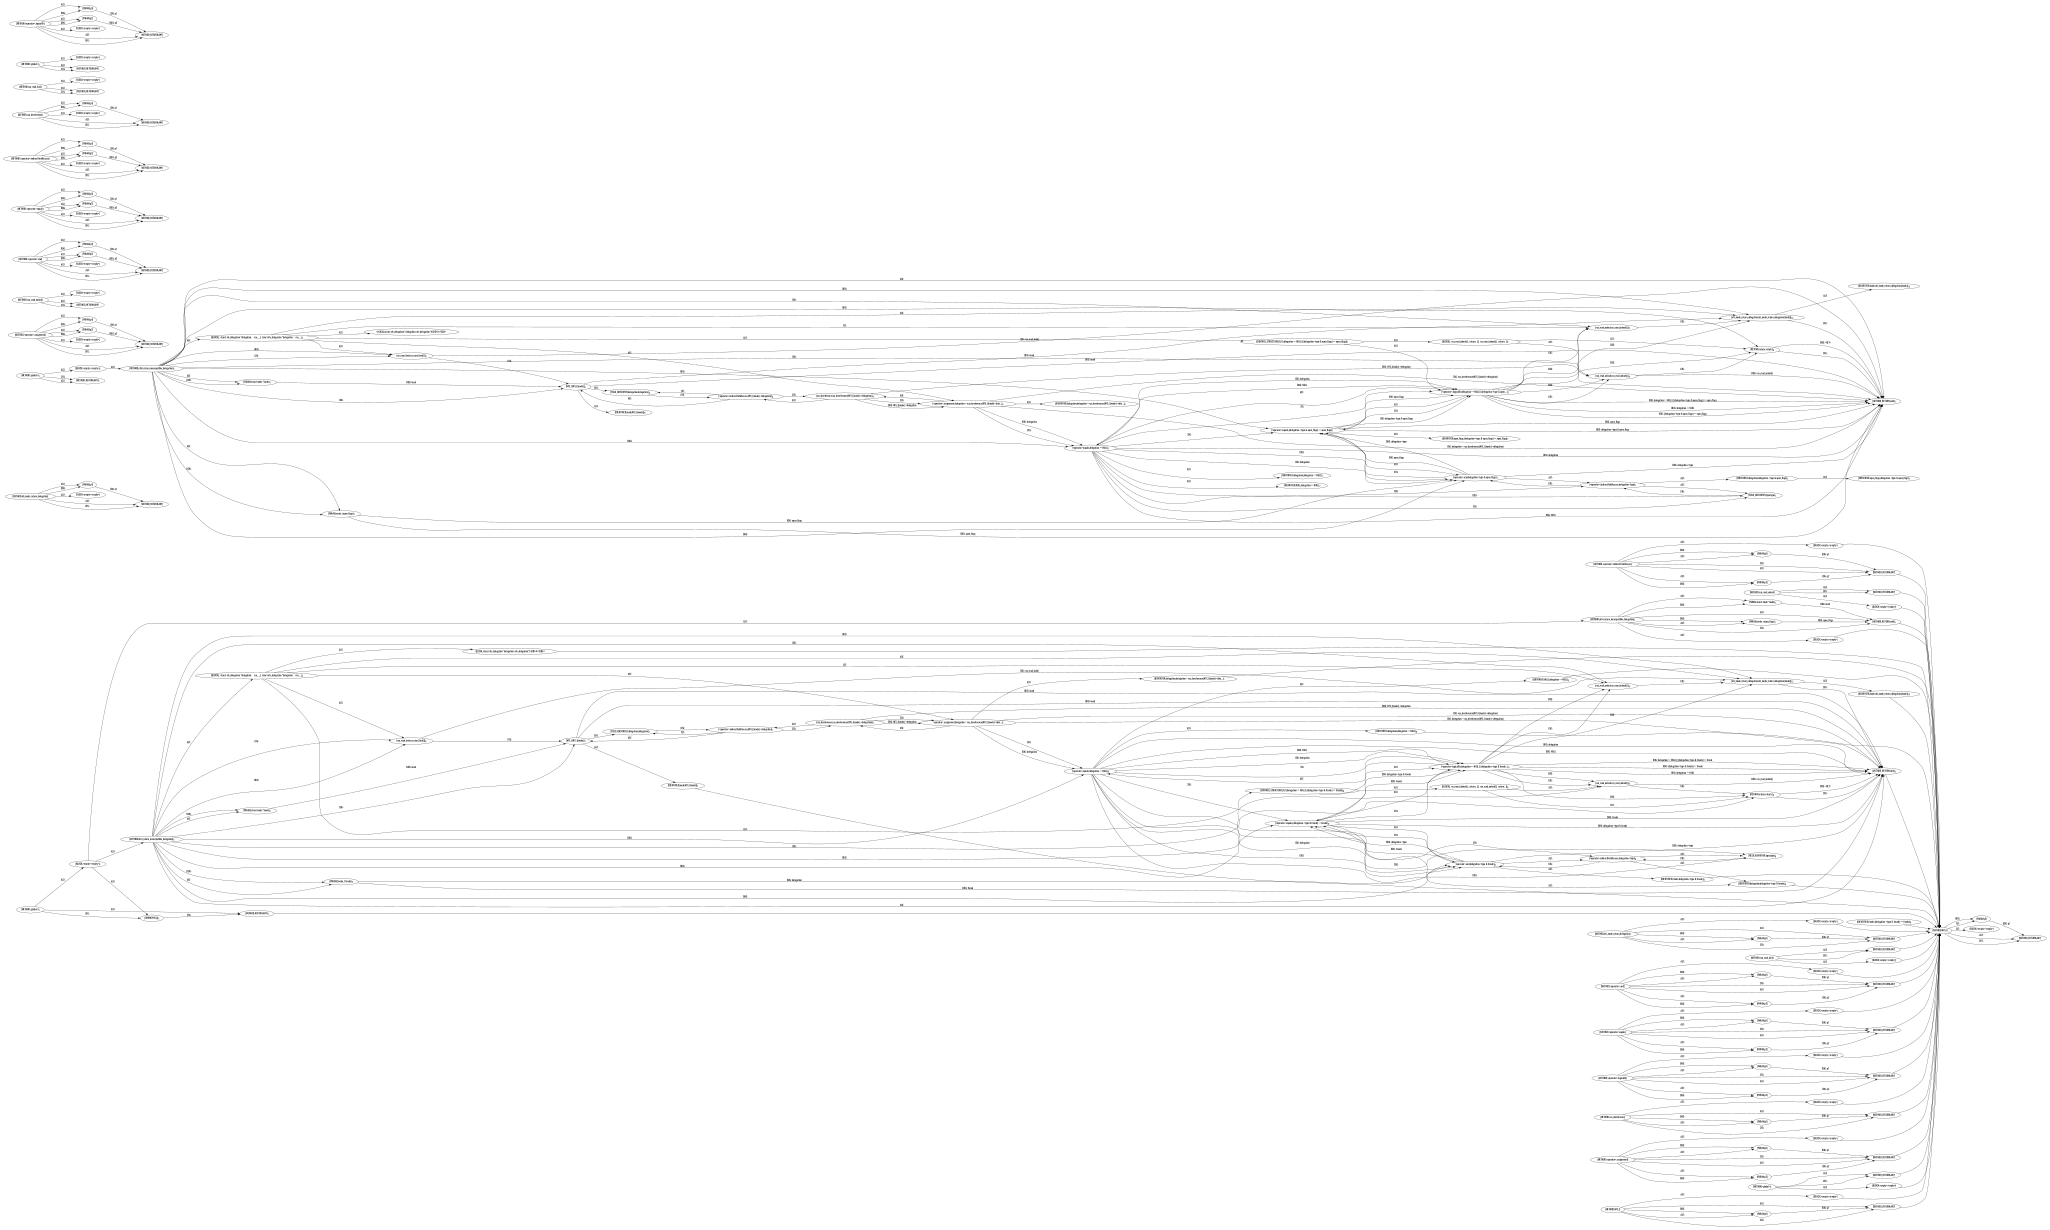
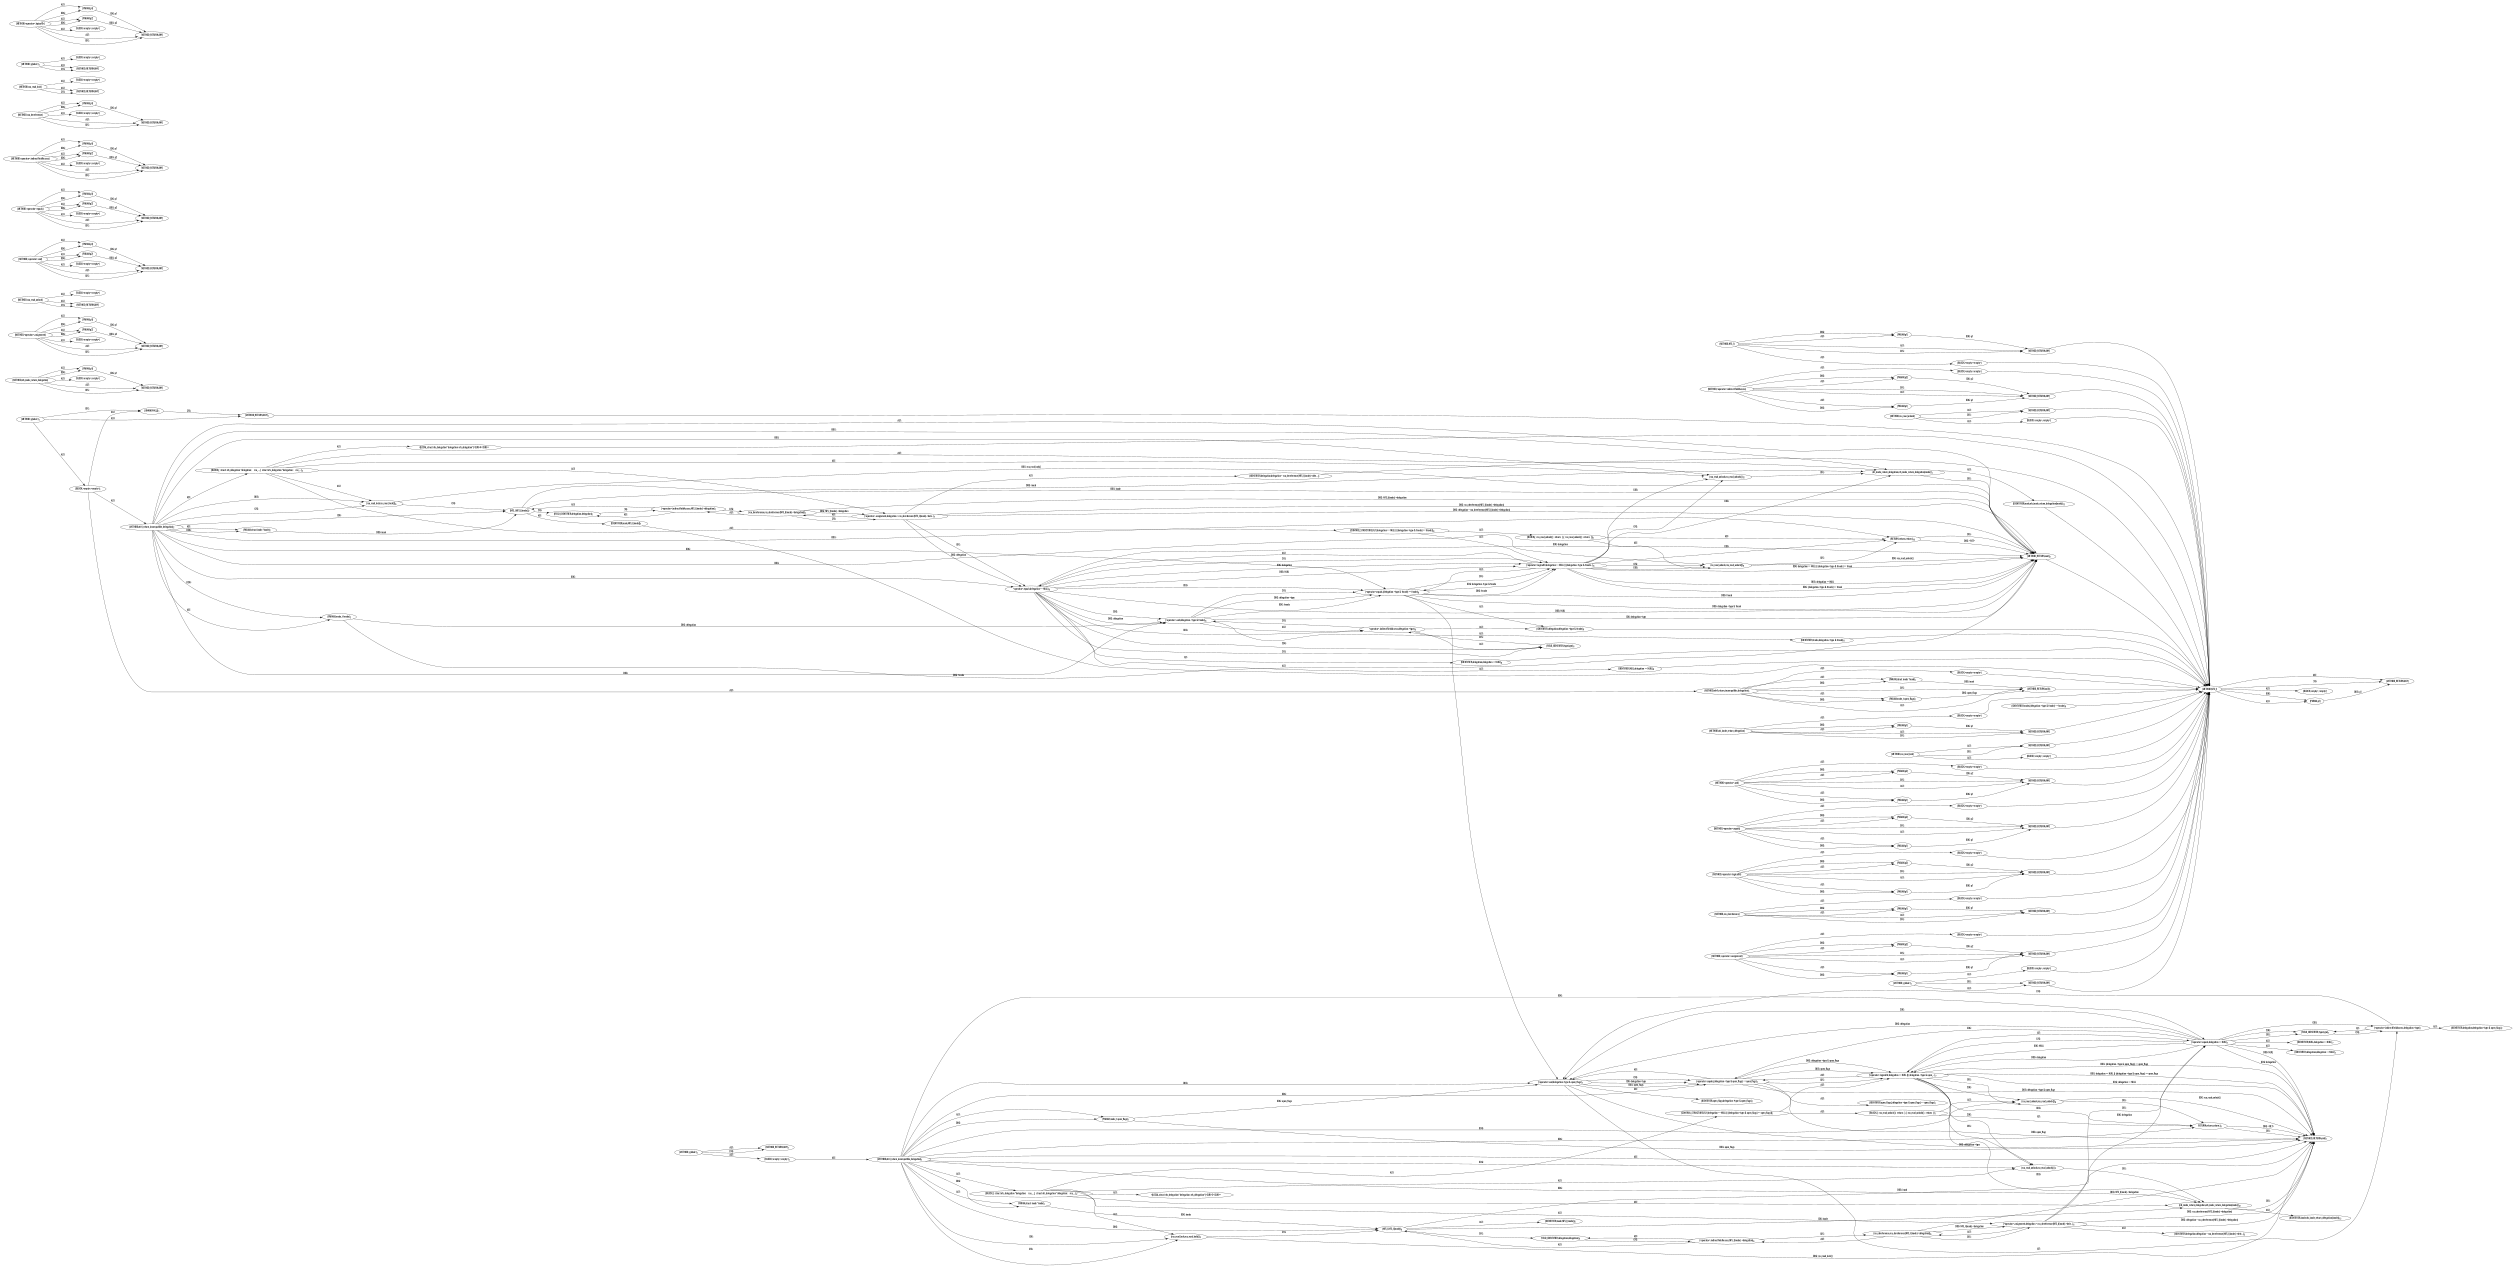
(1822, 479) -> (1636, 1094)
(1400, 830) -> (1470, 832)
